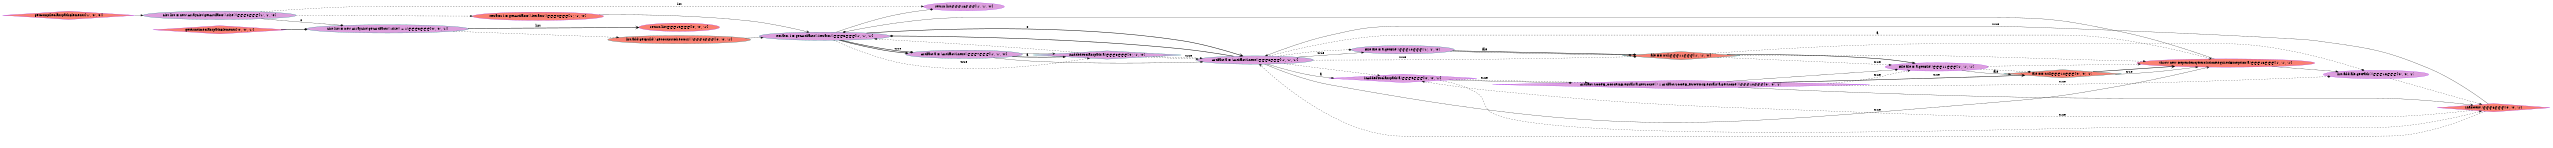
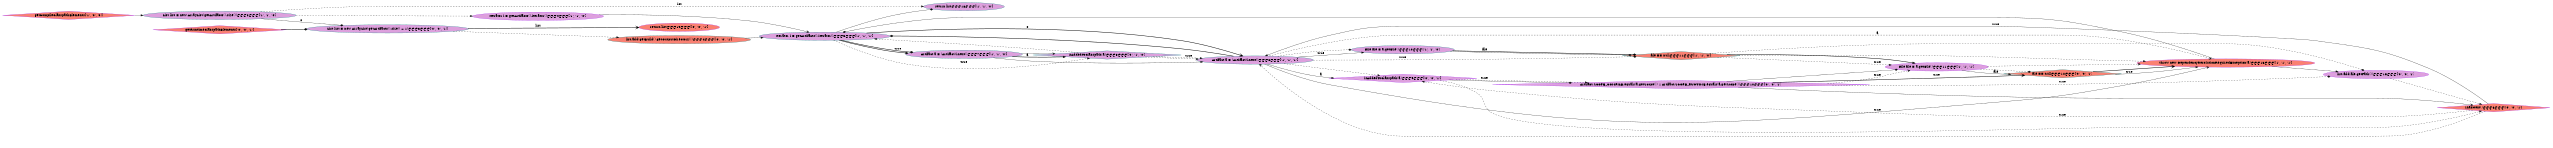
(964, 7) -> (964, 7)
(538, 16) -> (538, 16)
